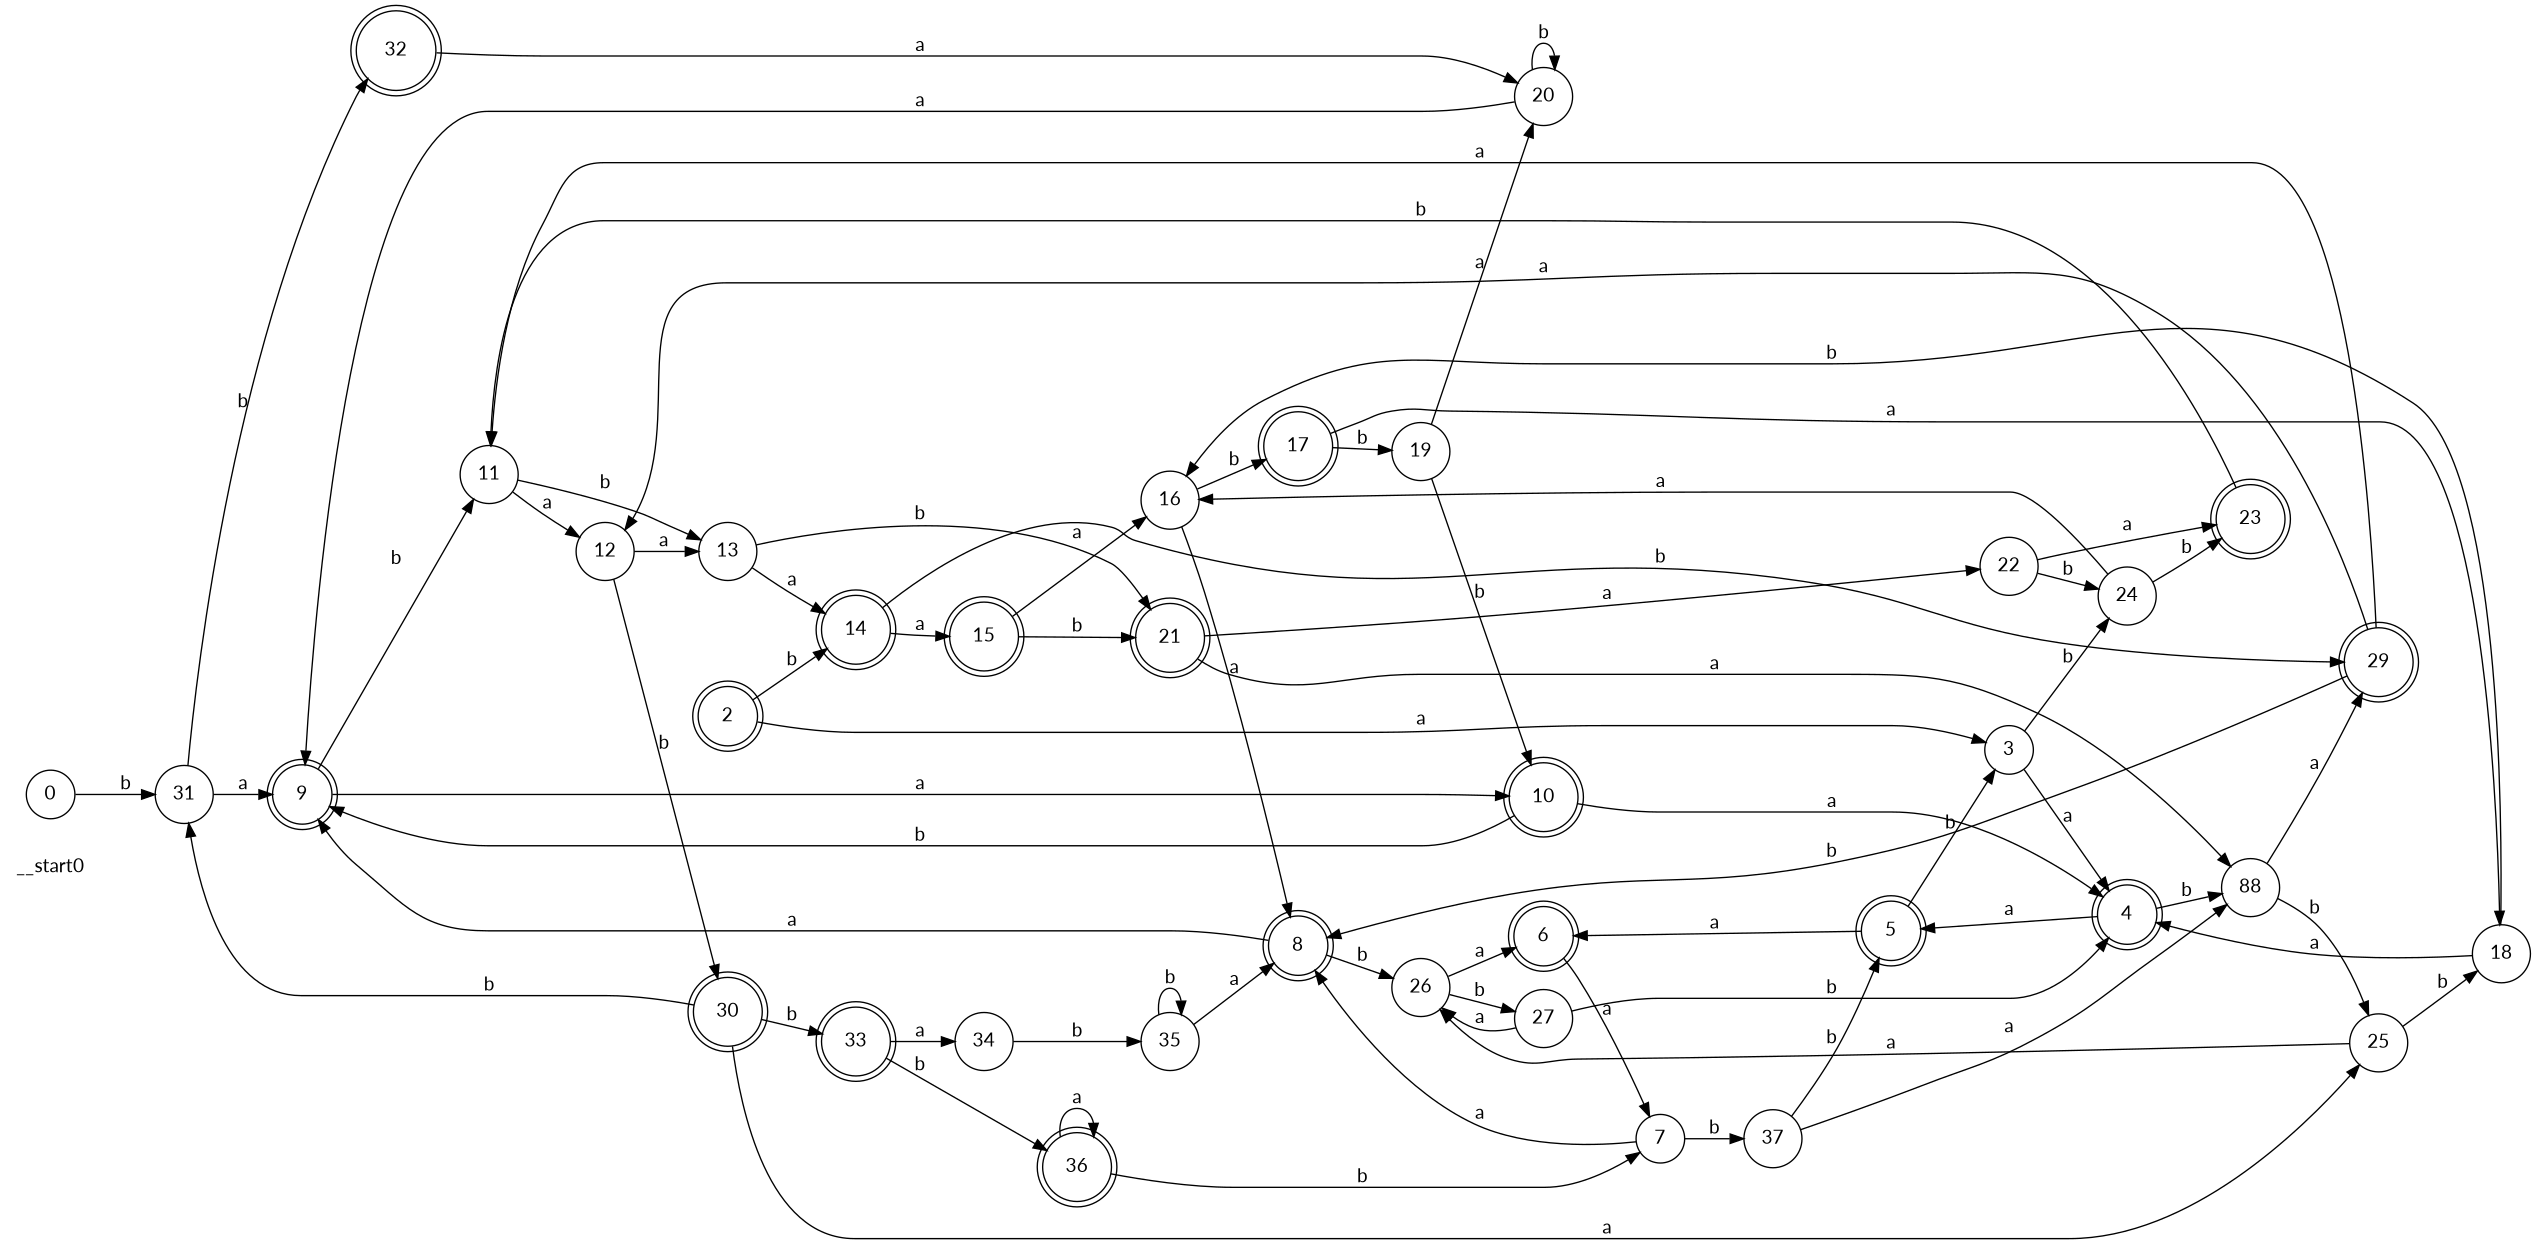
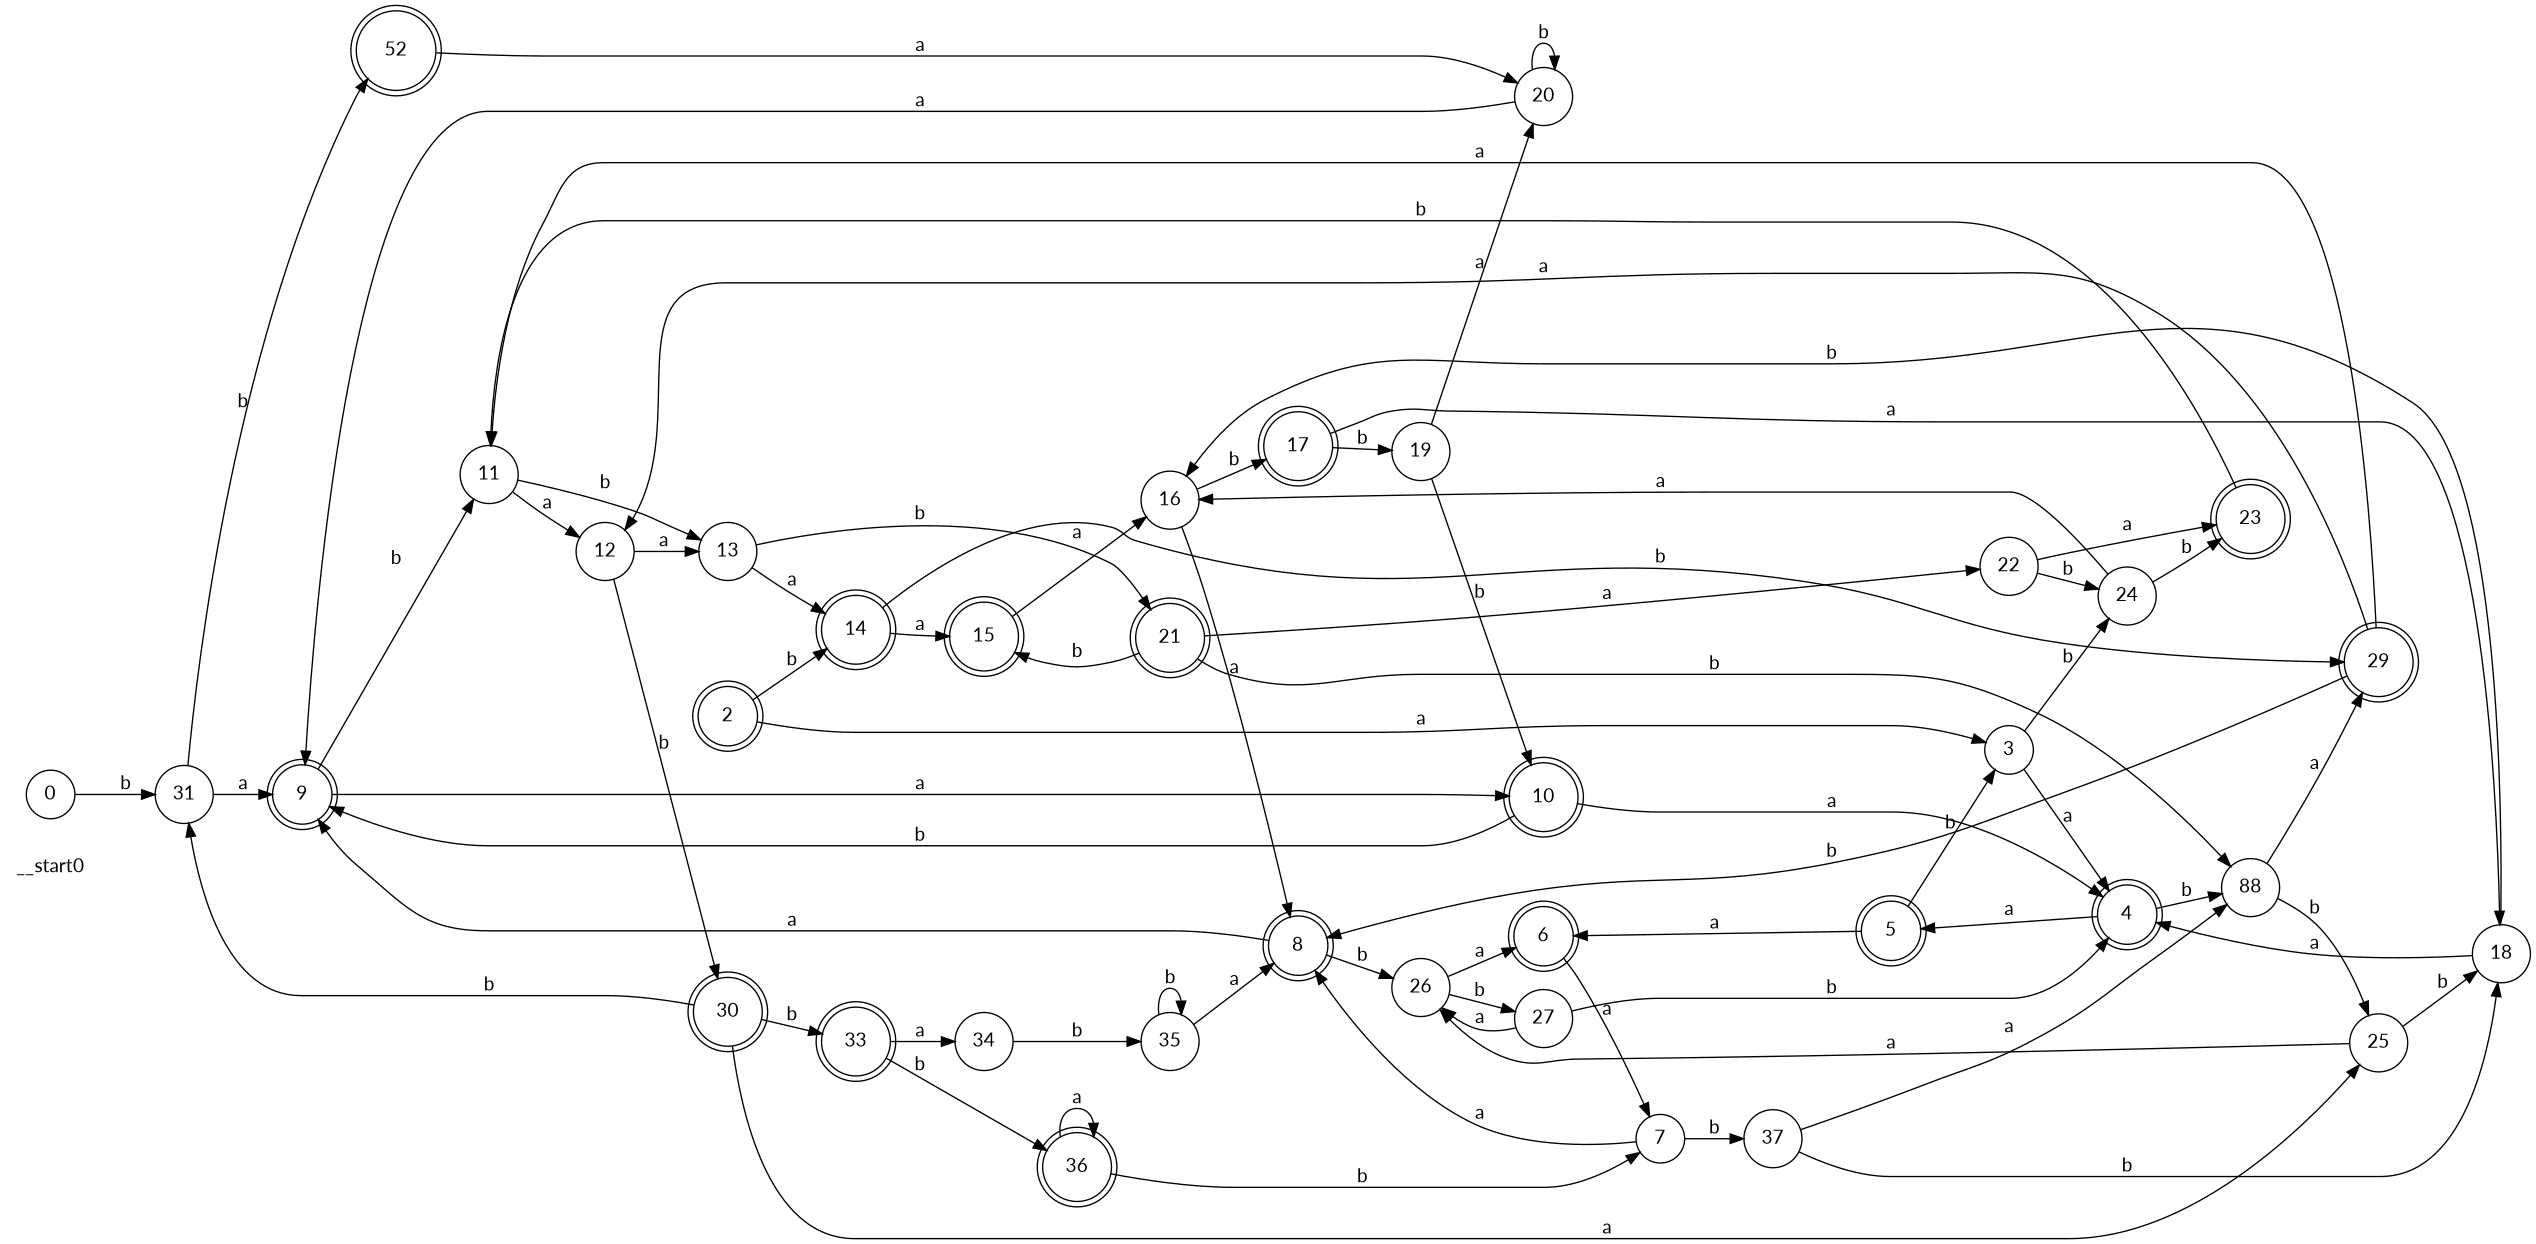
(396, 51) -> (396, 51)
(1070, 637) -> (1084, 667)
(1714, 664) -> (1714, 664)
(1838, 1047) -> (2204, 1177)
